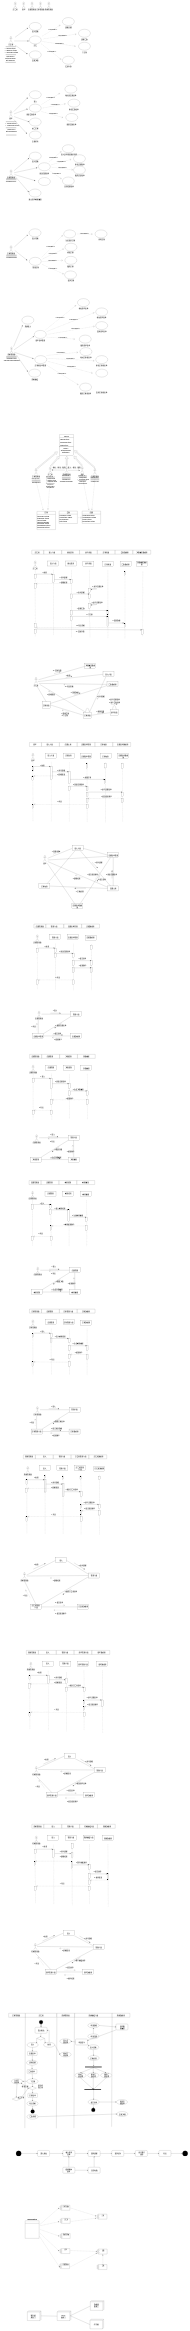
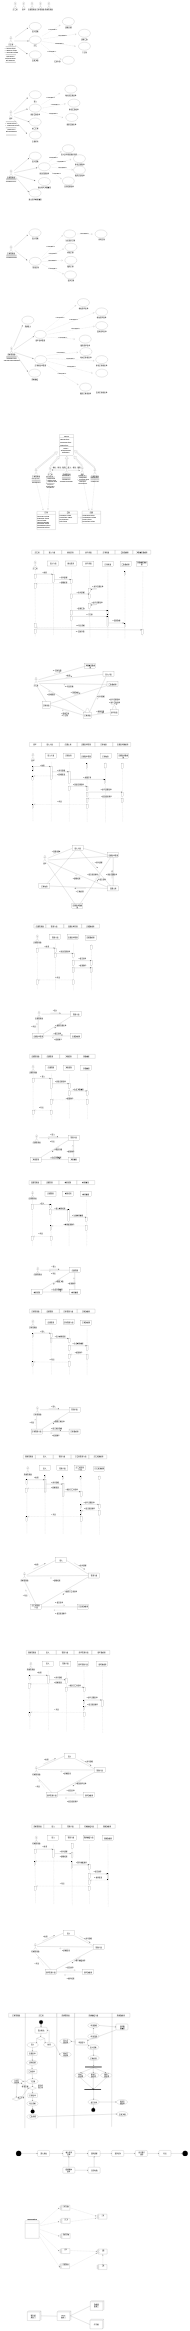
(68, 67) -> (57, 61)
(31, 115) -> (35, 115)
none -> (44, 188)
